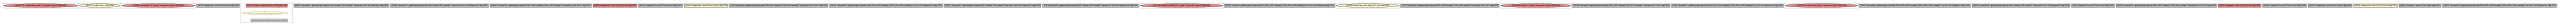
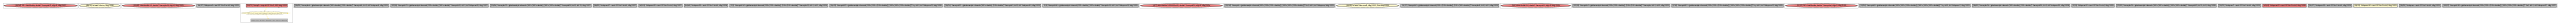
(615, 6) -> (615, 6)
(706, 6) -> (706, 6)
(2239, 6) -> (2239, 6)
(2284, 6) -> (2284, 6)
